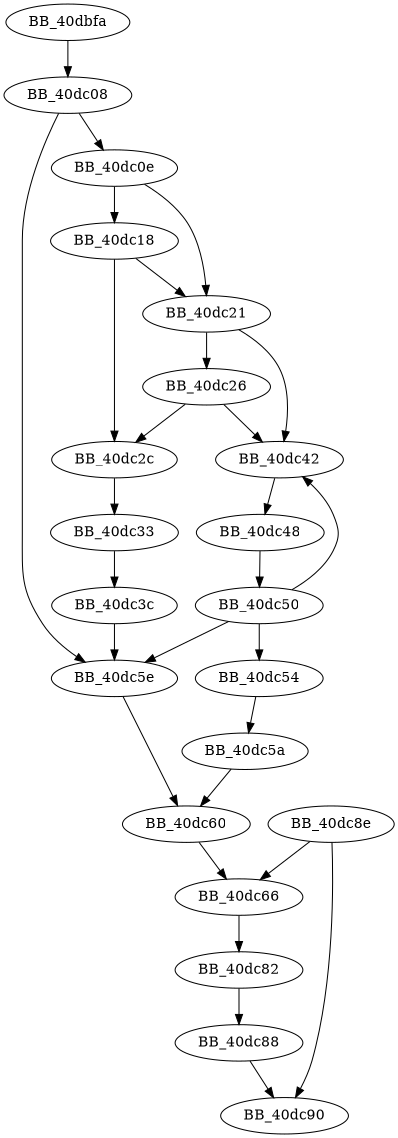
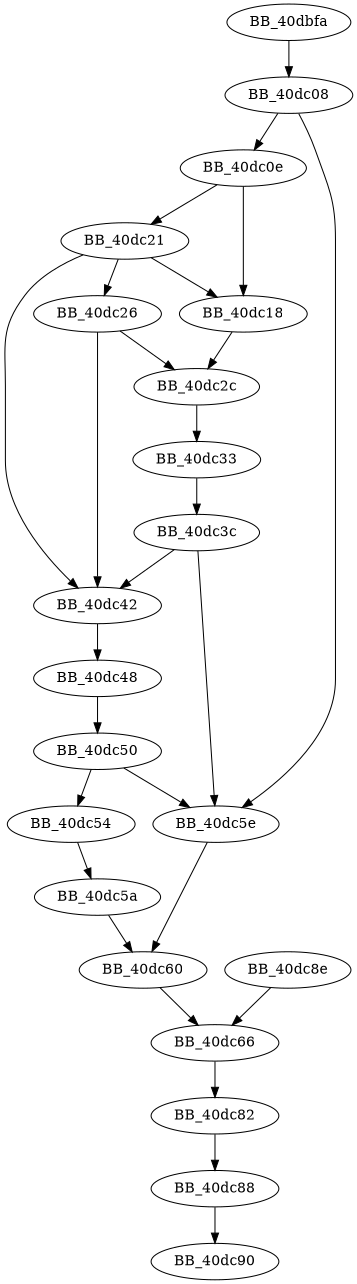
(157, 274) -> (180, 275)
(337, 542) -> (151, 566)
(329, 967) -> none
